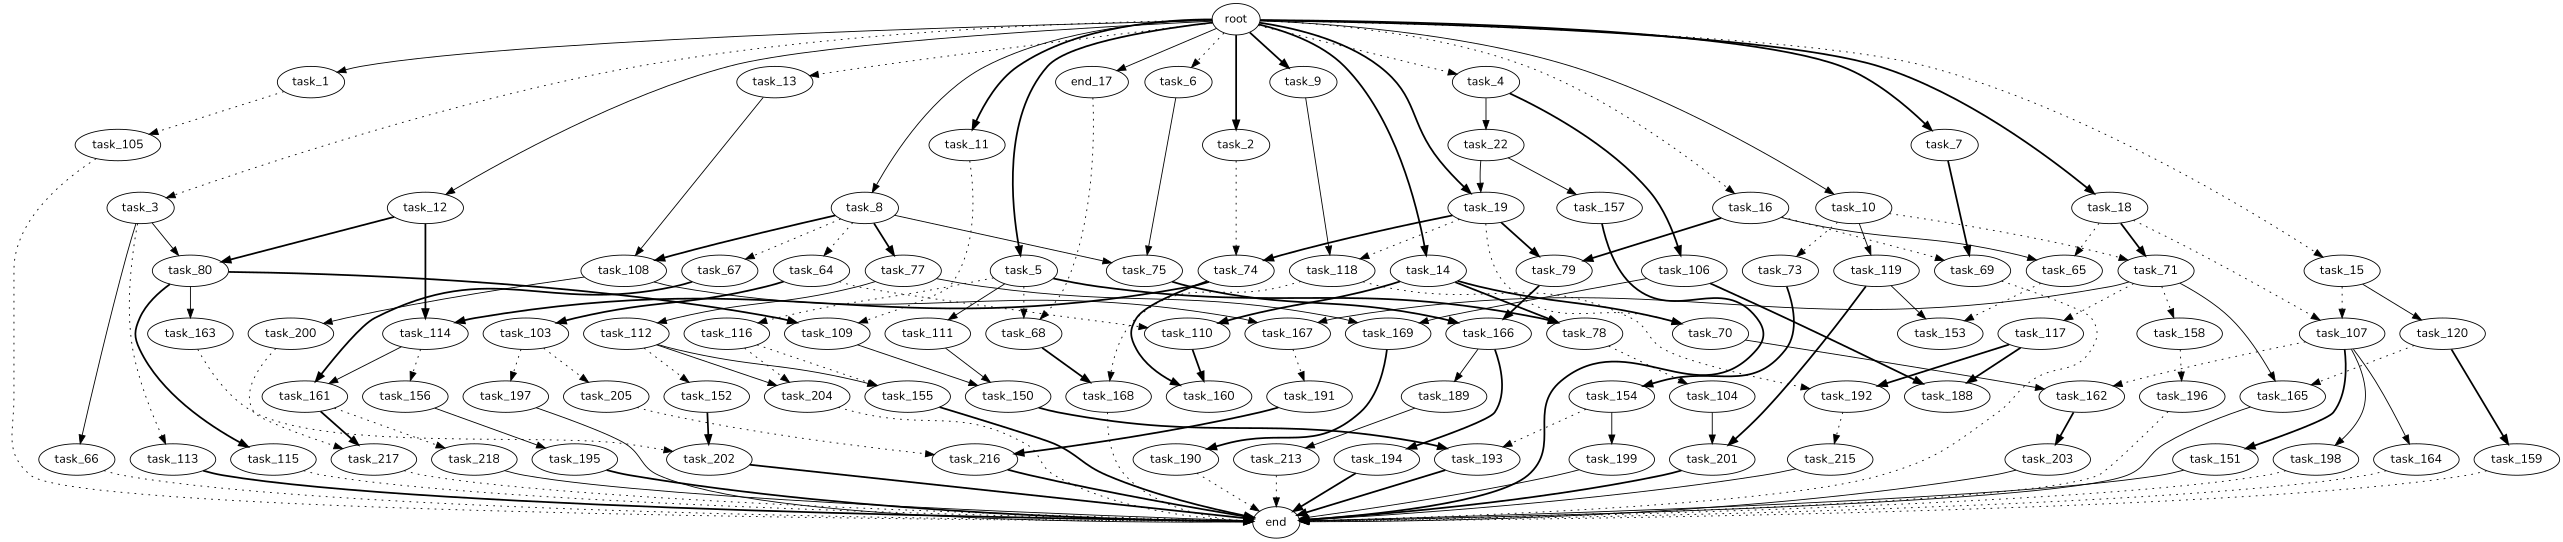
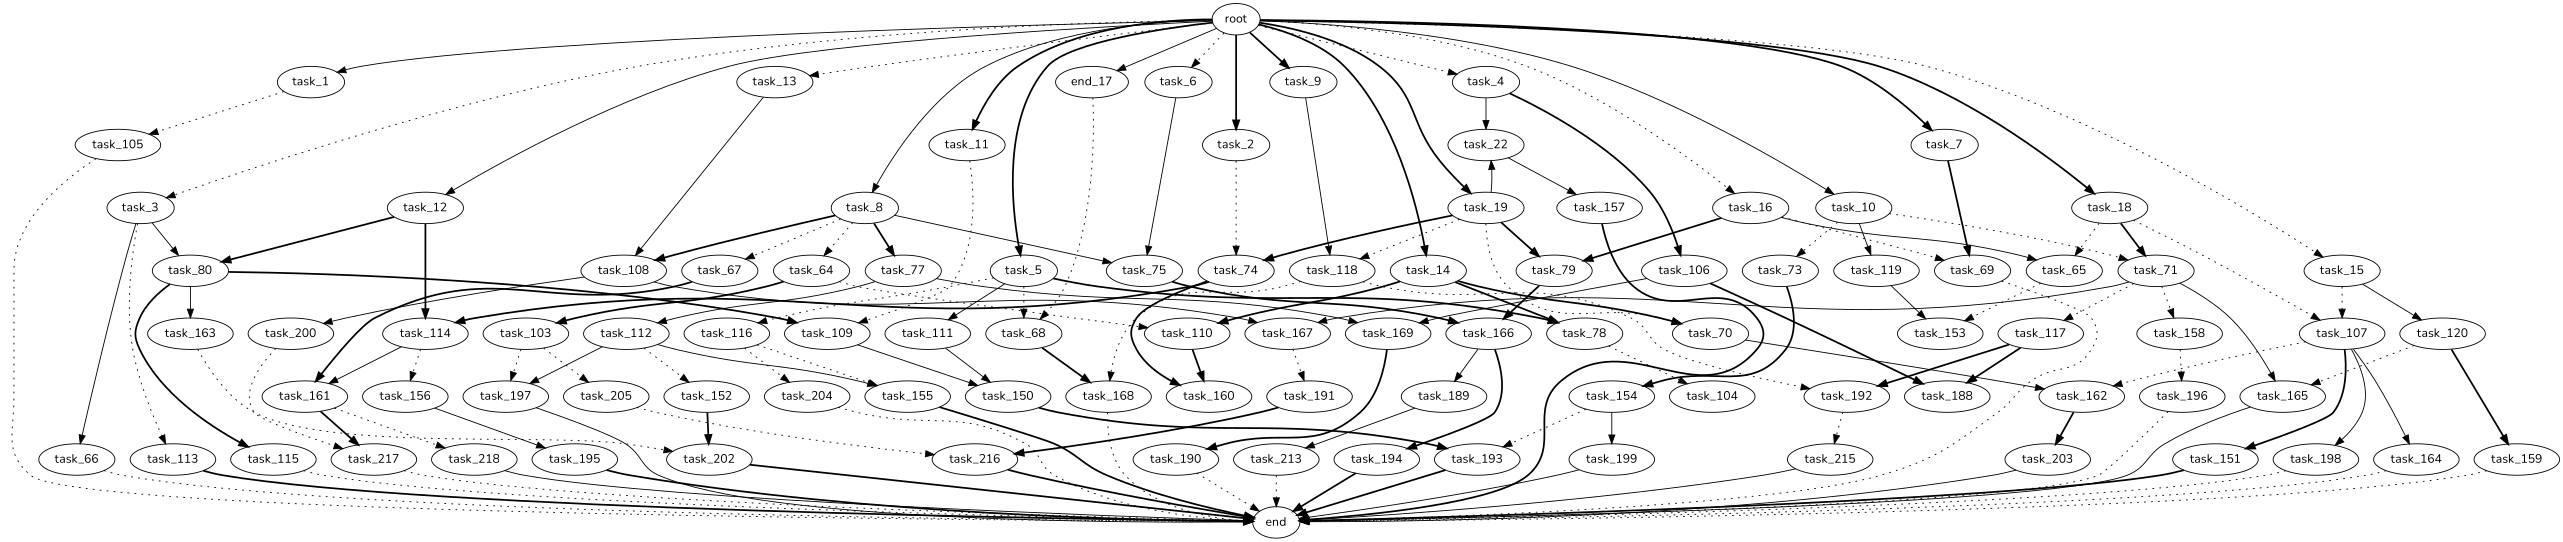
(1480, 172) -> (1492, 181)
(712, 364) -> (572, 362)
(1712, 460) -> none
(1747, 506) -> (1747, 506)
